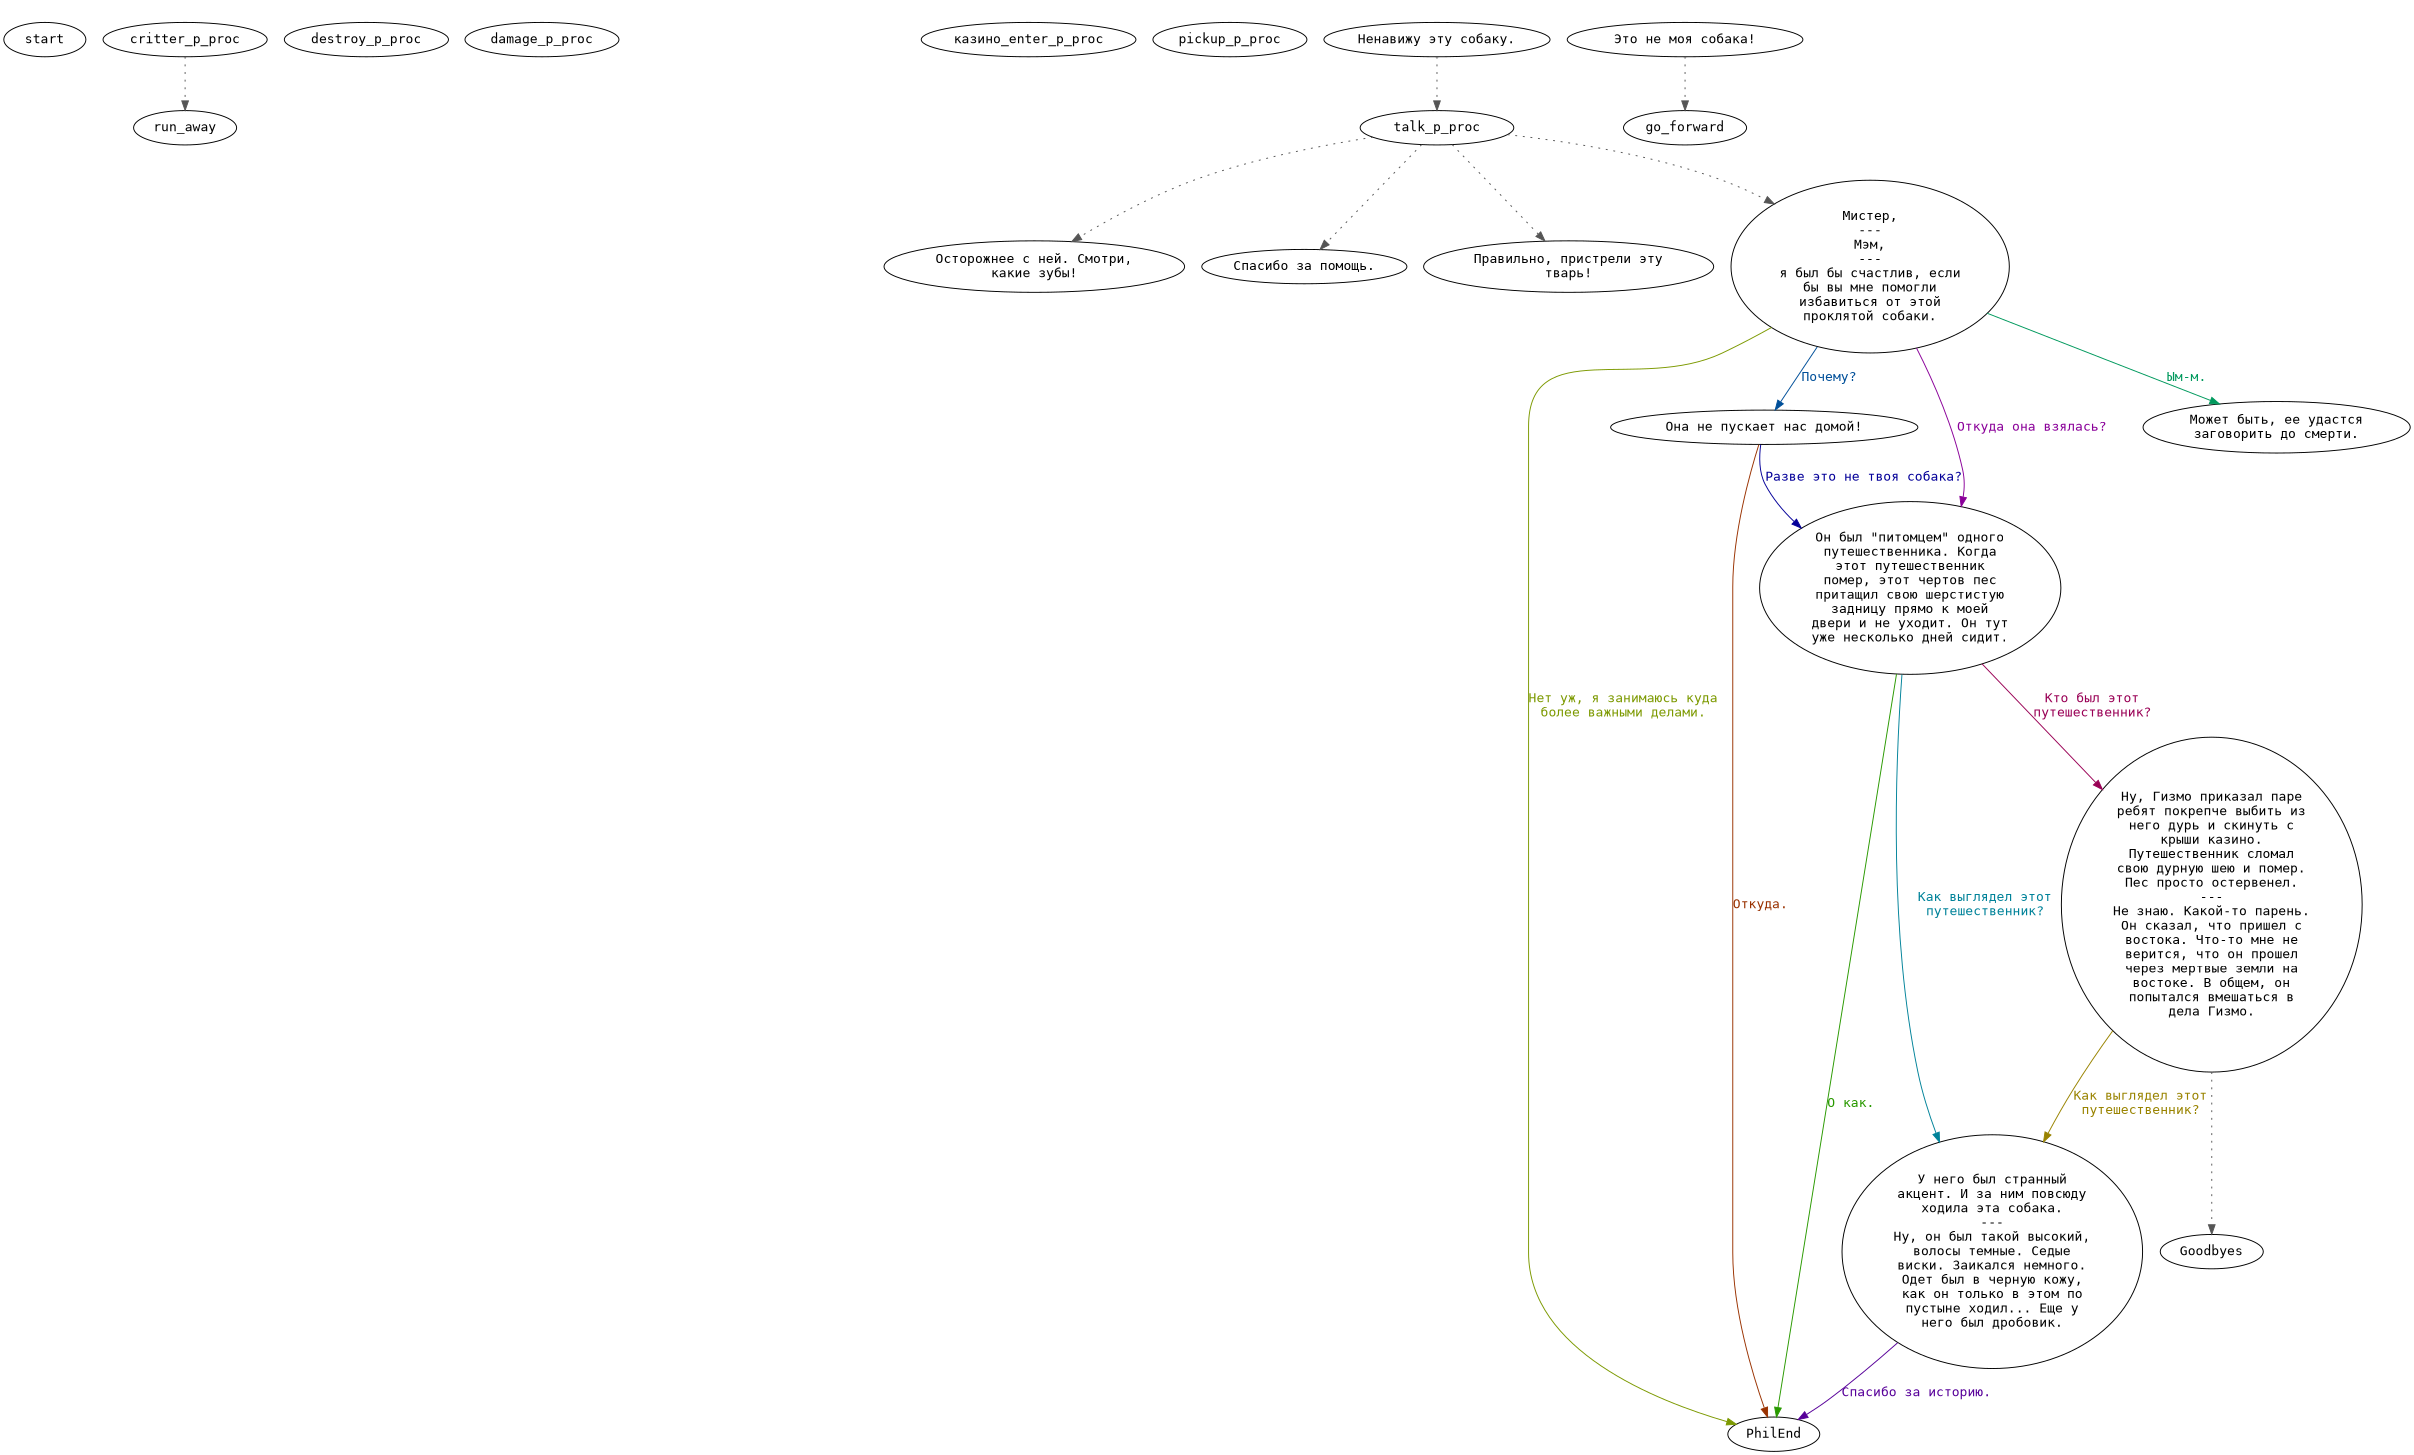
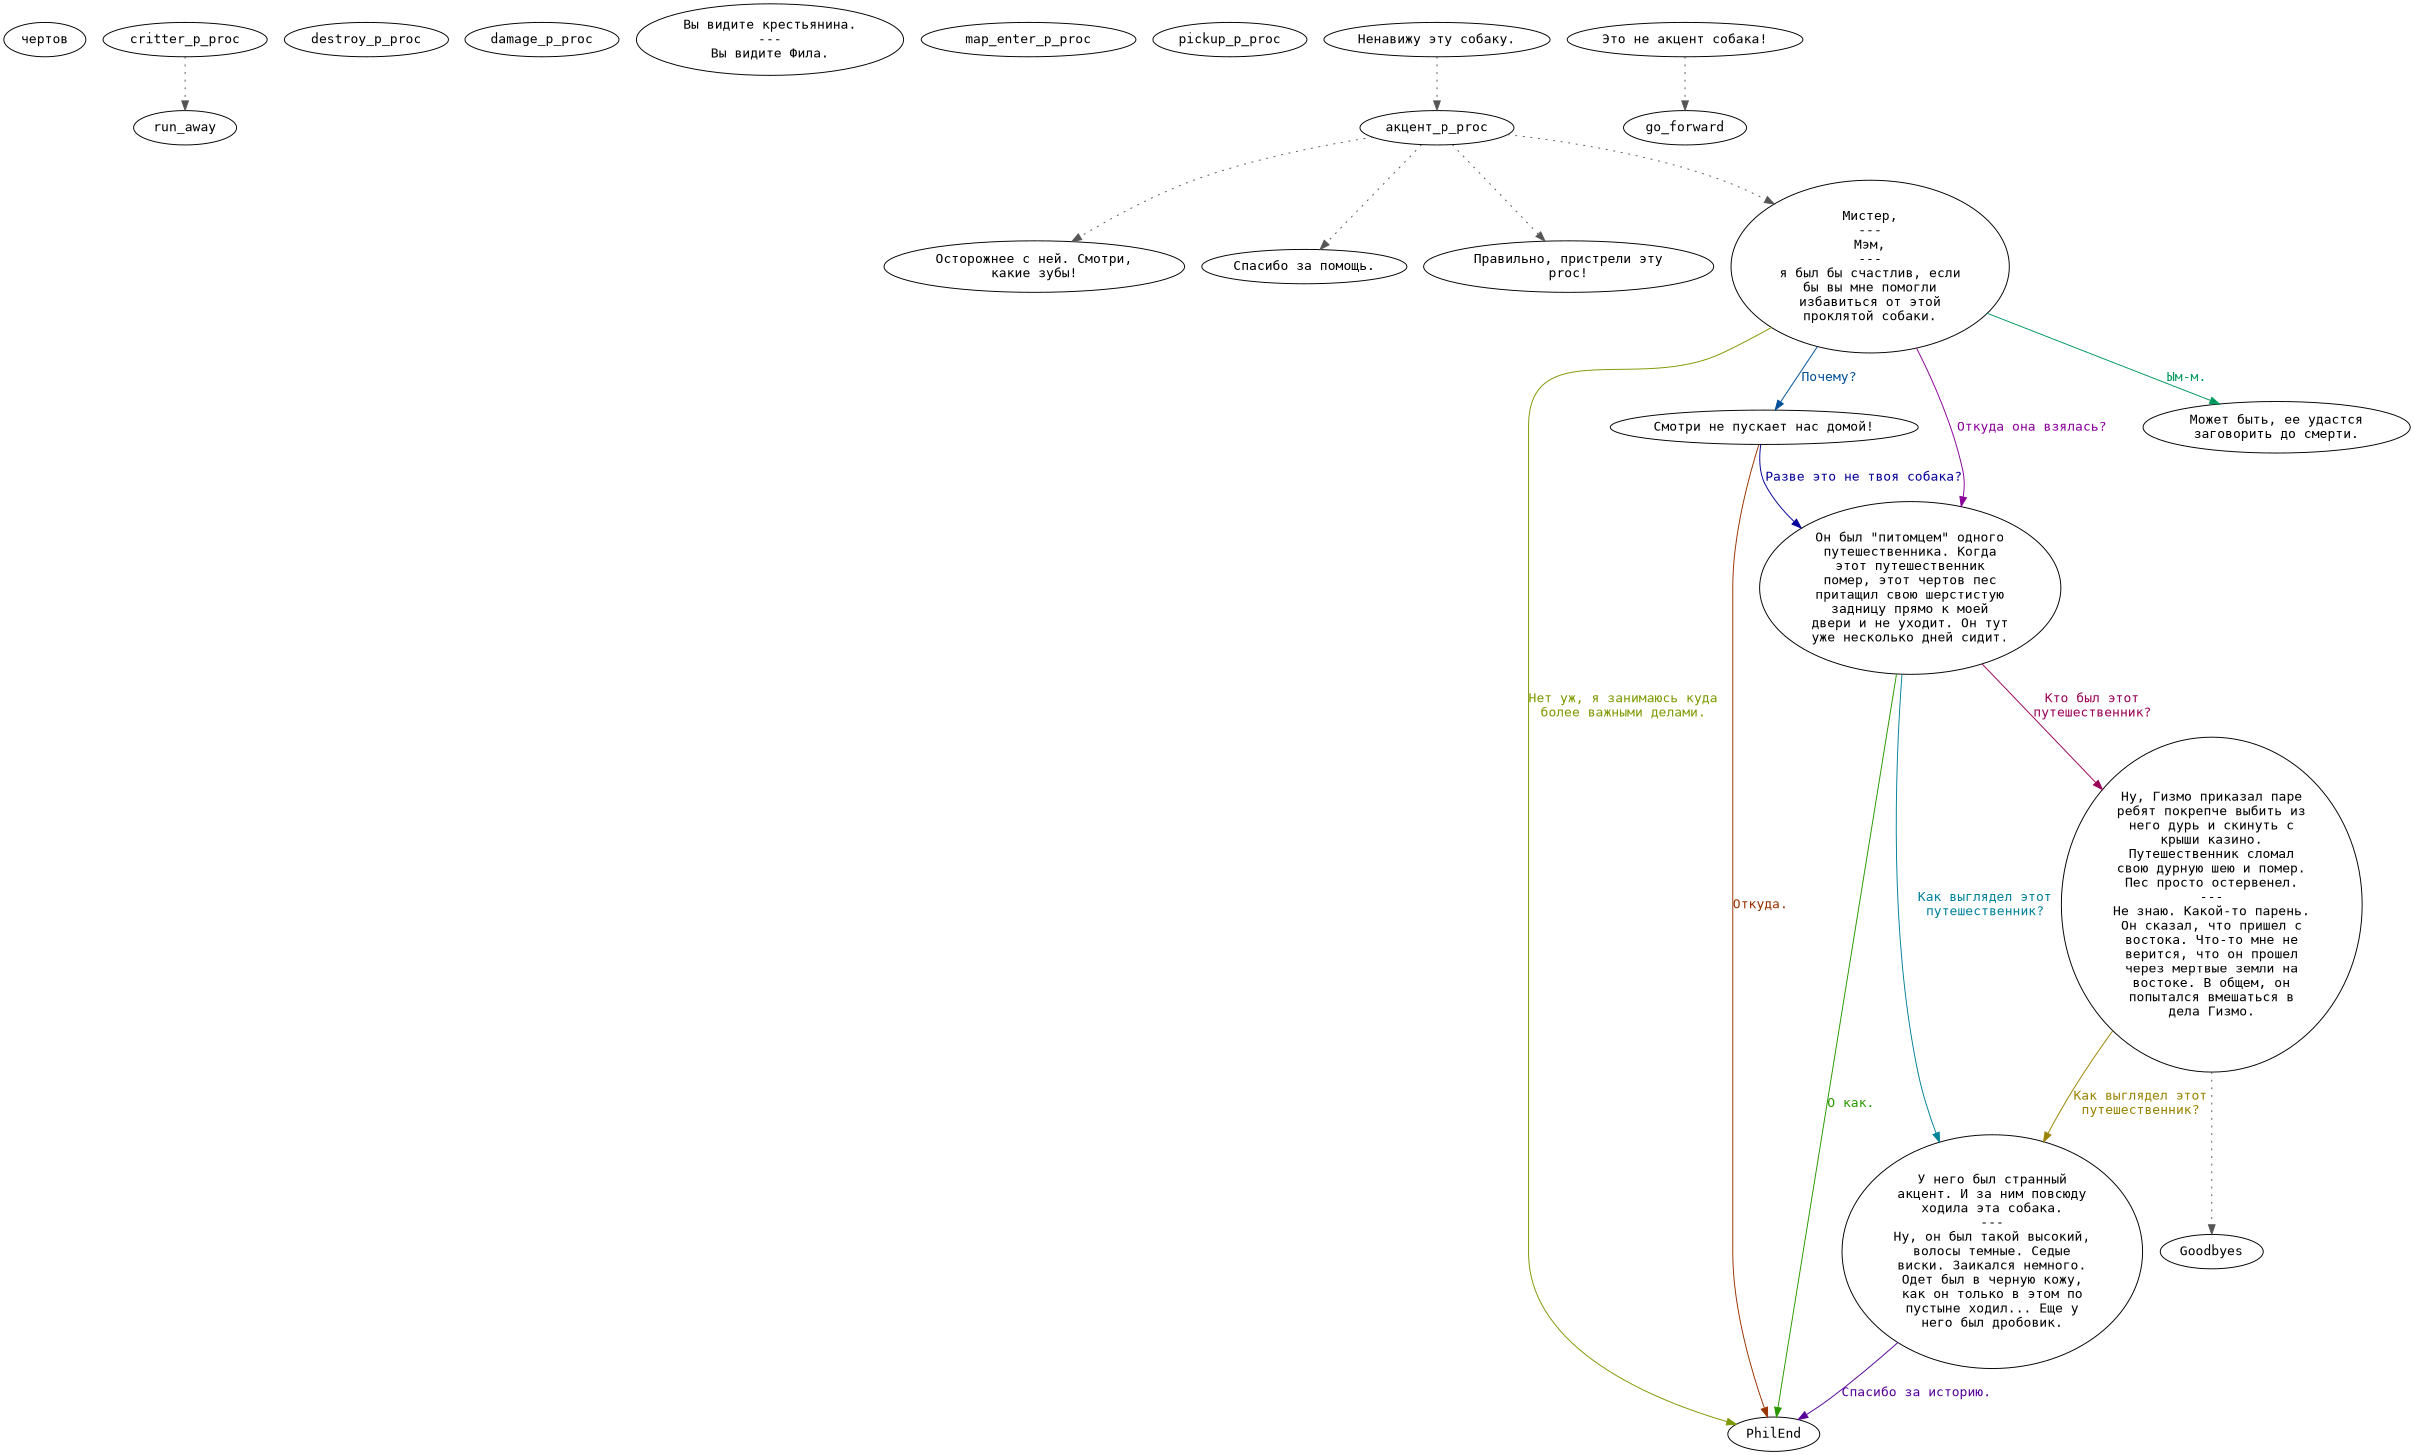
(45, 40) -> (45, 40)
none -> (770, 40)
(1029, 40) -> (1029, 40)
(1685, 40) -> (1685, 40)
(1437, 128) -> (1437, 128)
(1569, 267) -> (1569, 267)
(1764, 427) -> (1764, 427)
